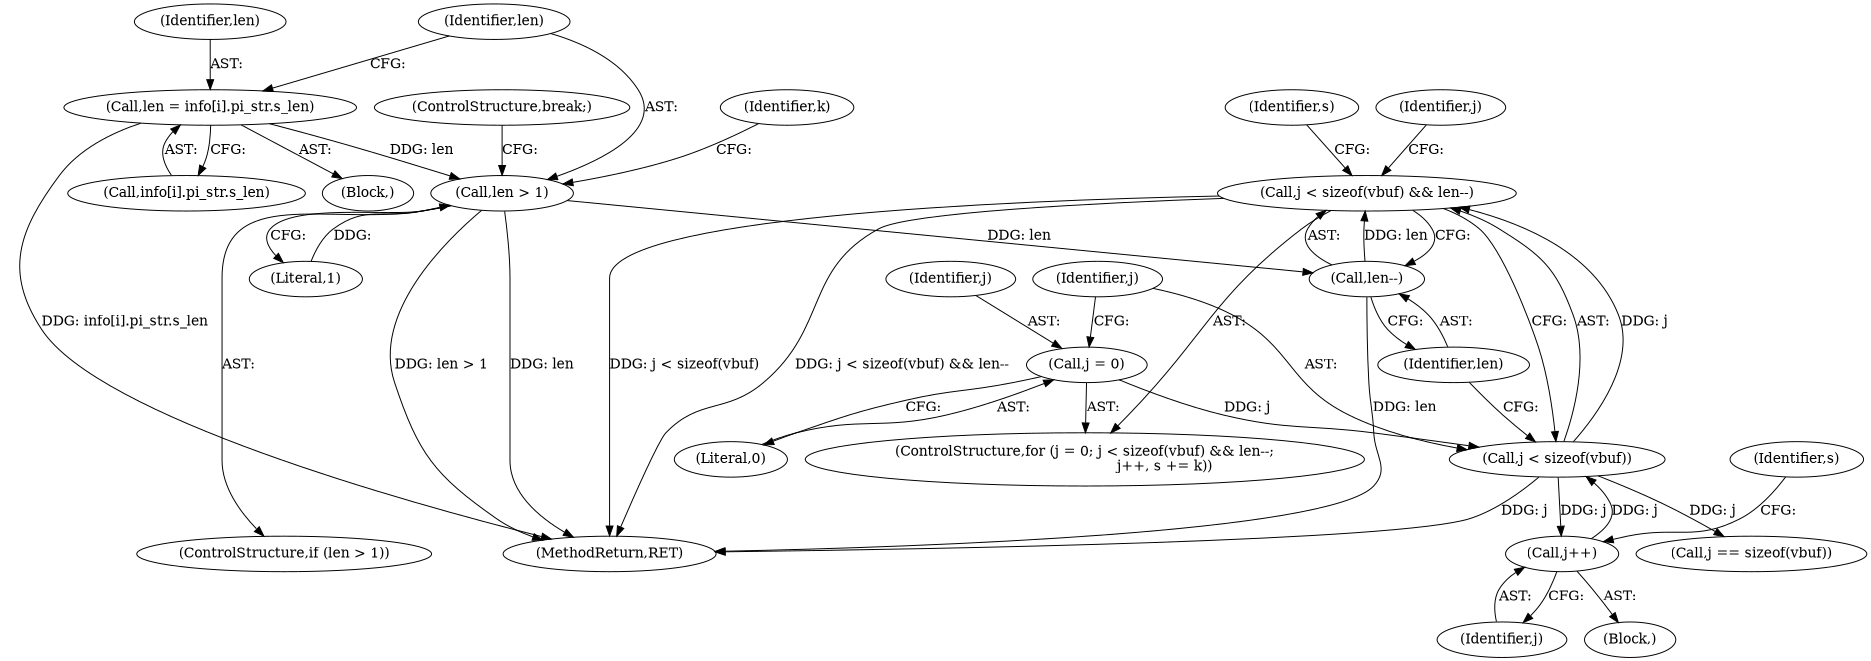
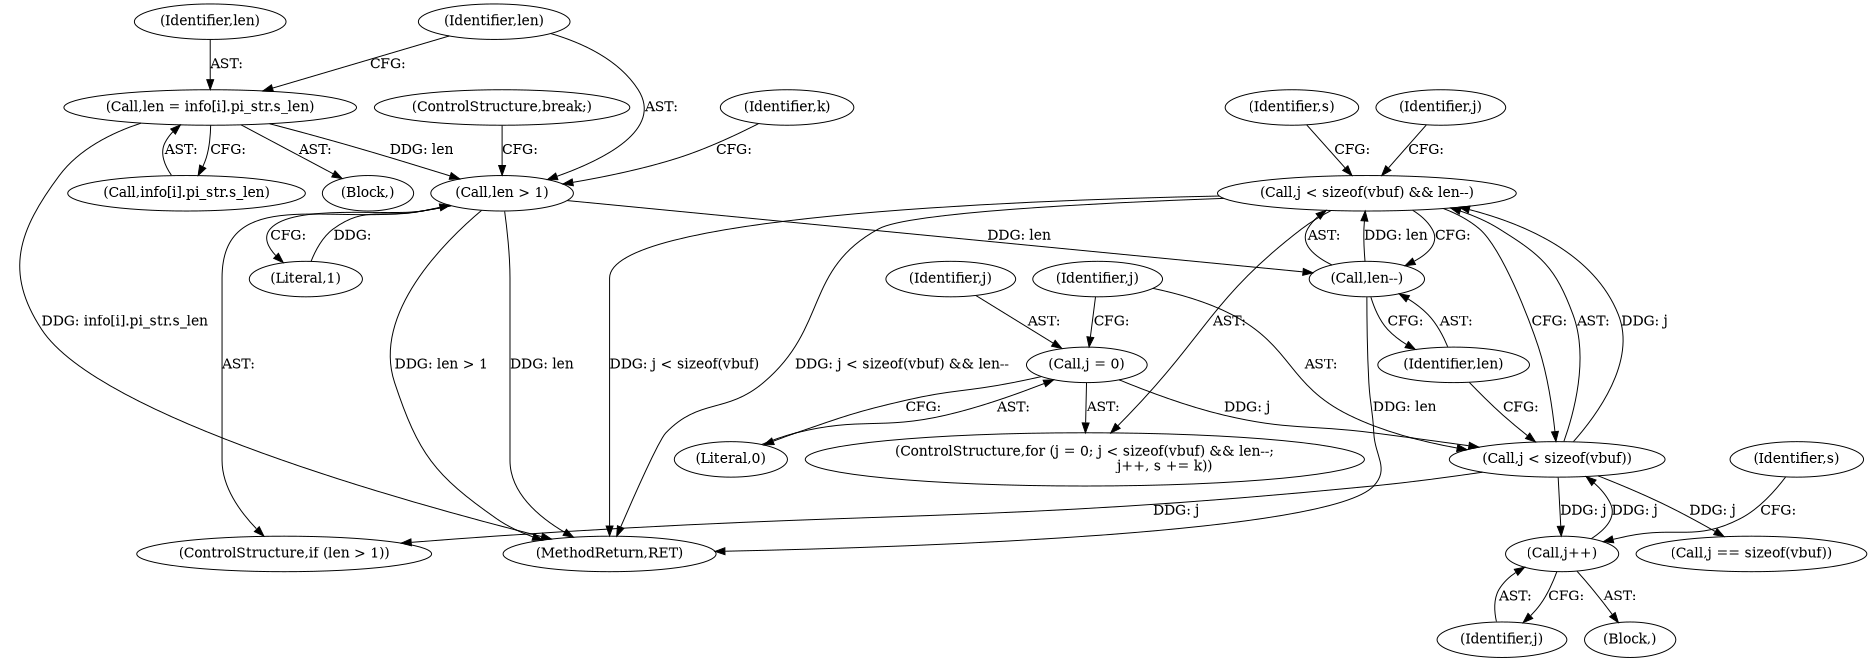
(1139, 543) -> (947, 515)
